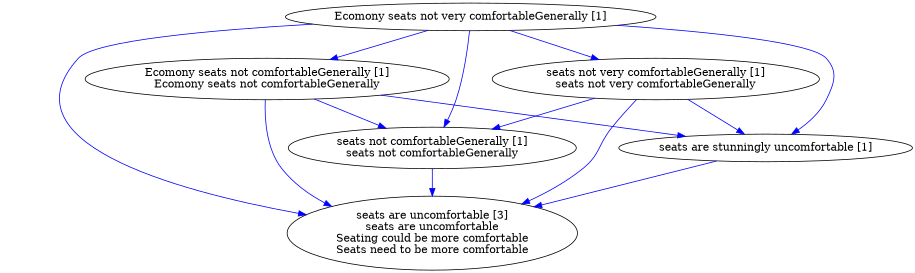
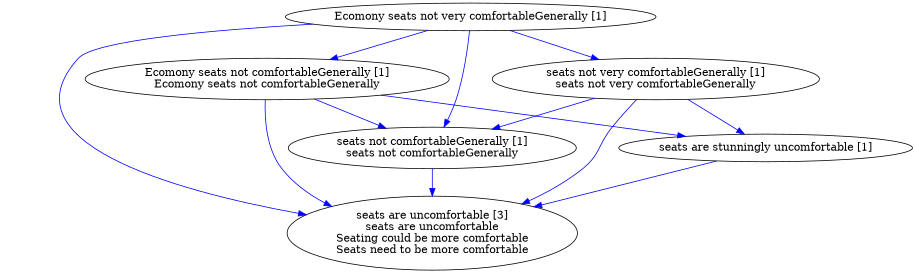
(766, 41) -> none
